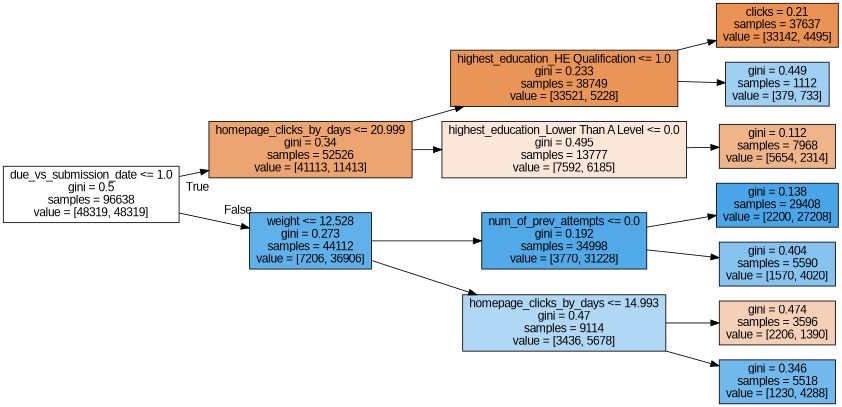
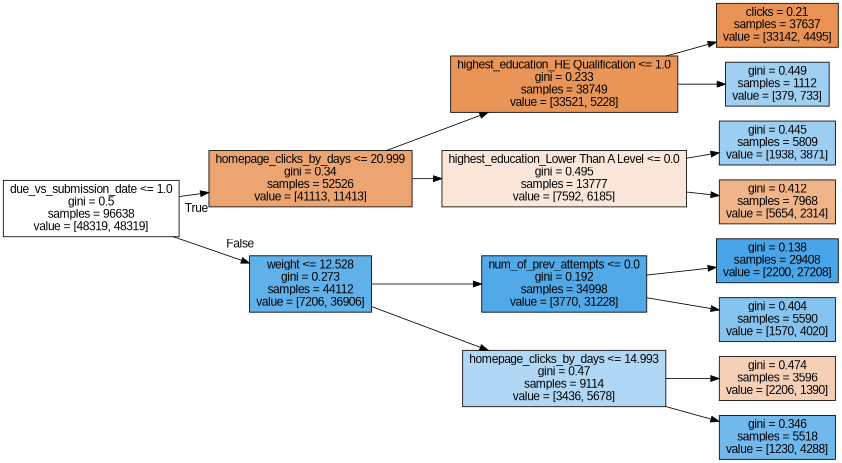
none -> (777, 143)
(777, 146) -> (777, 202)
